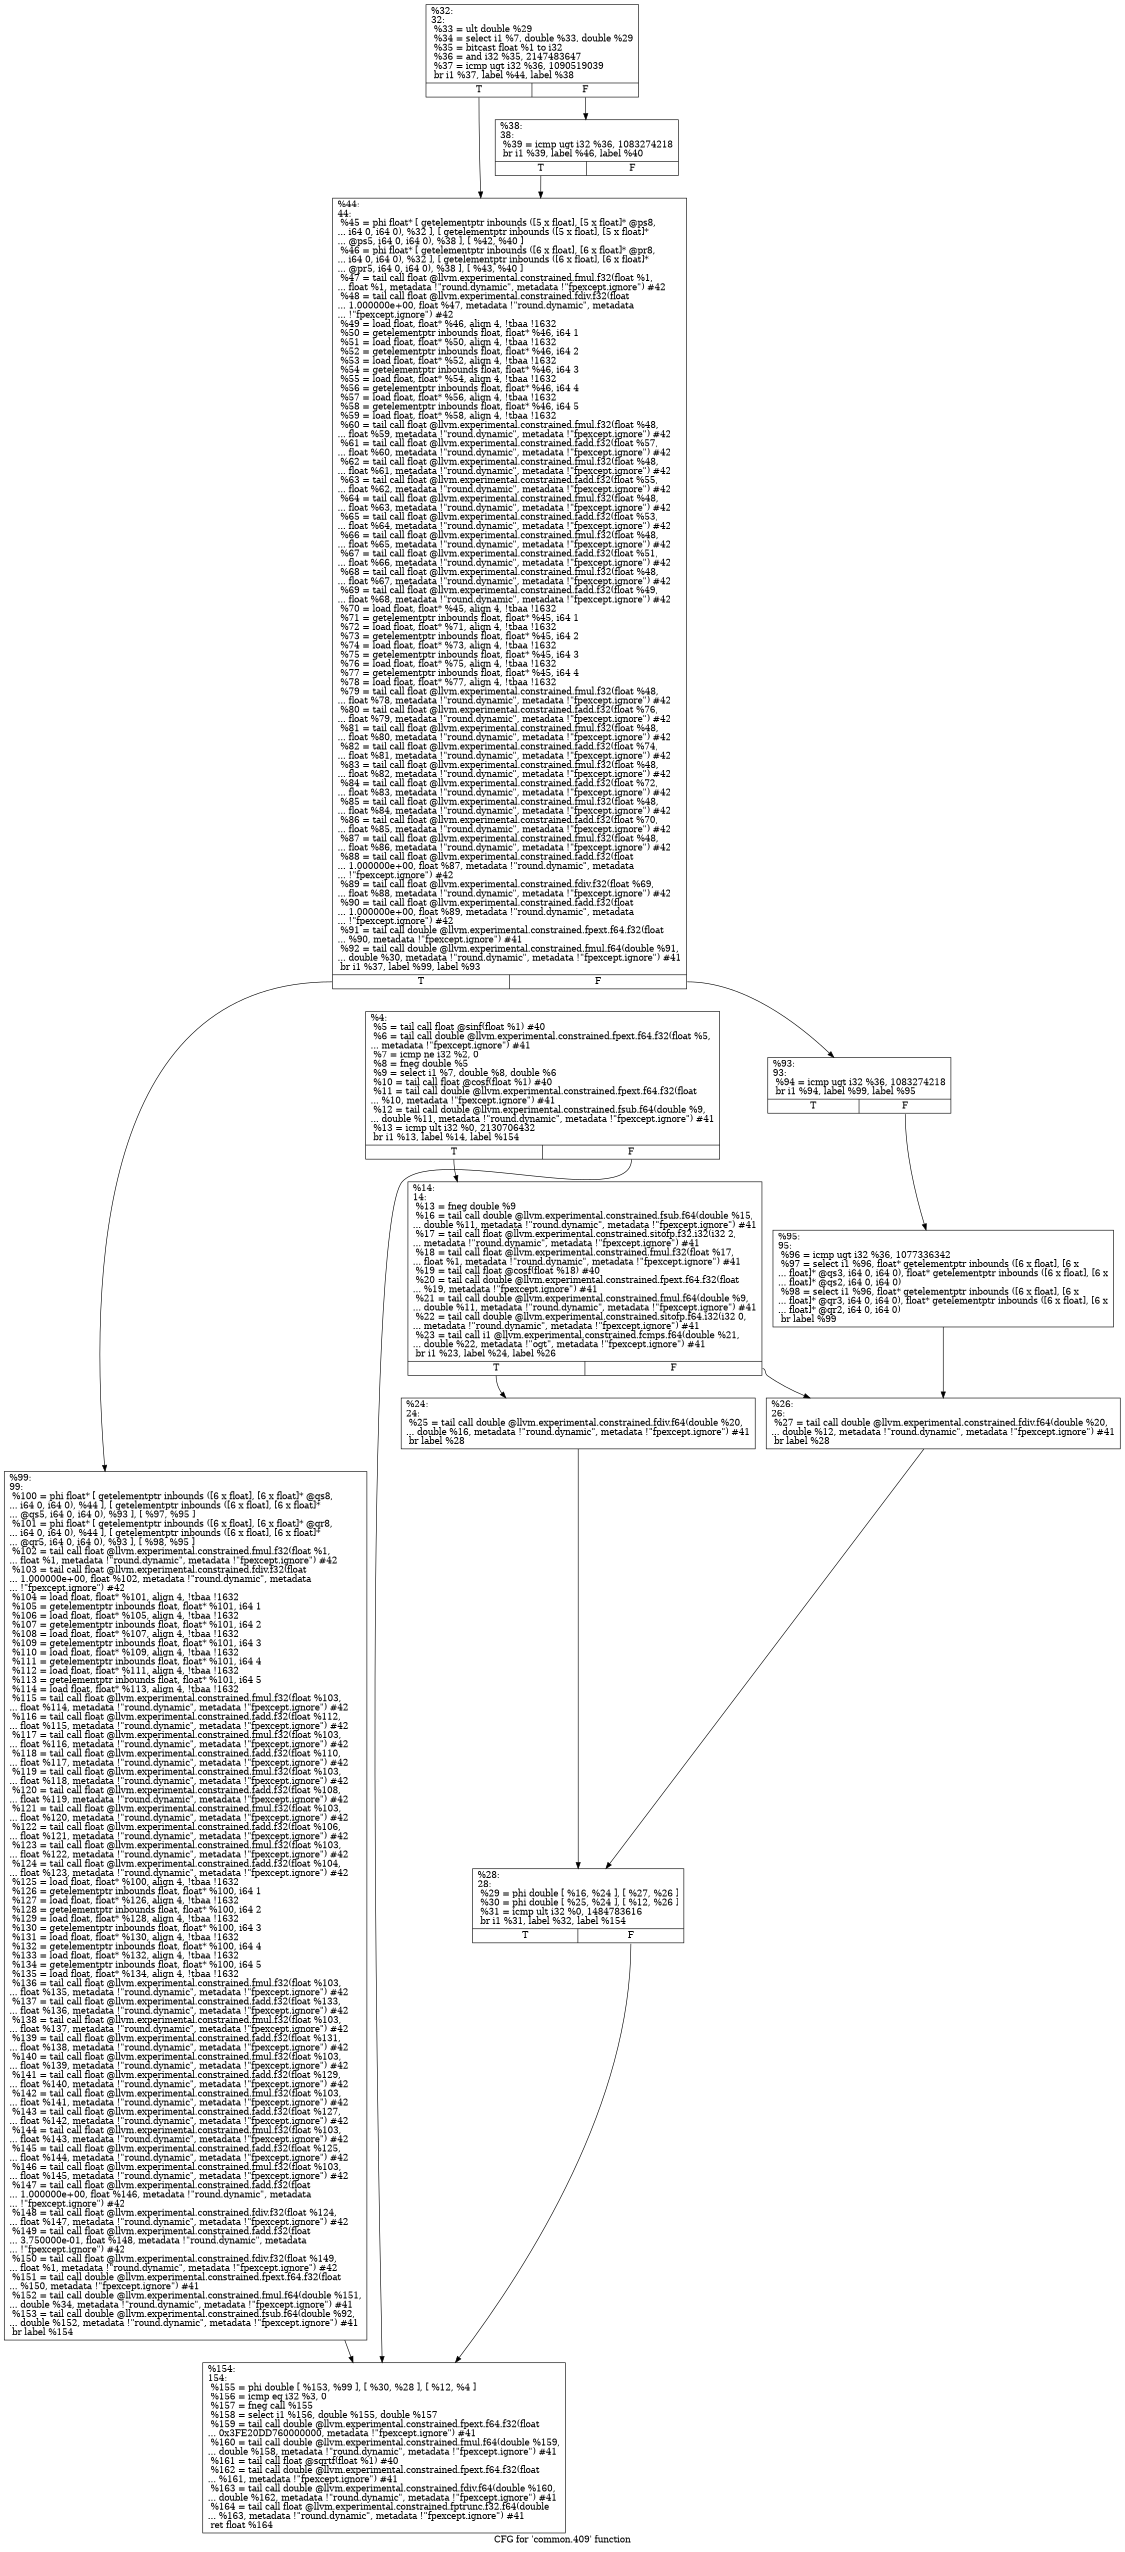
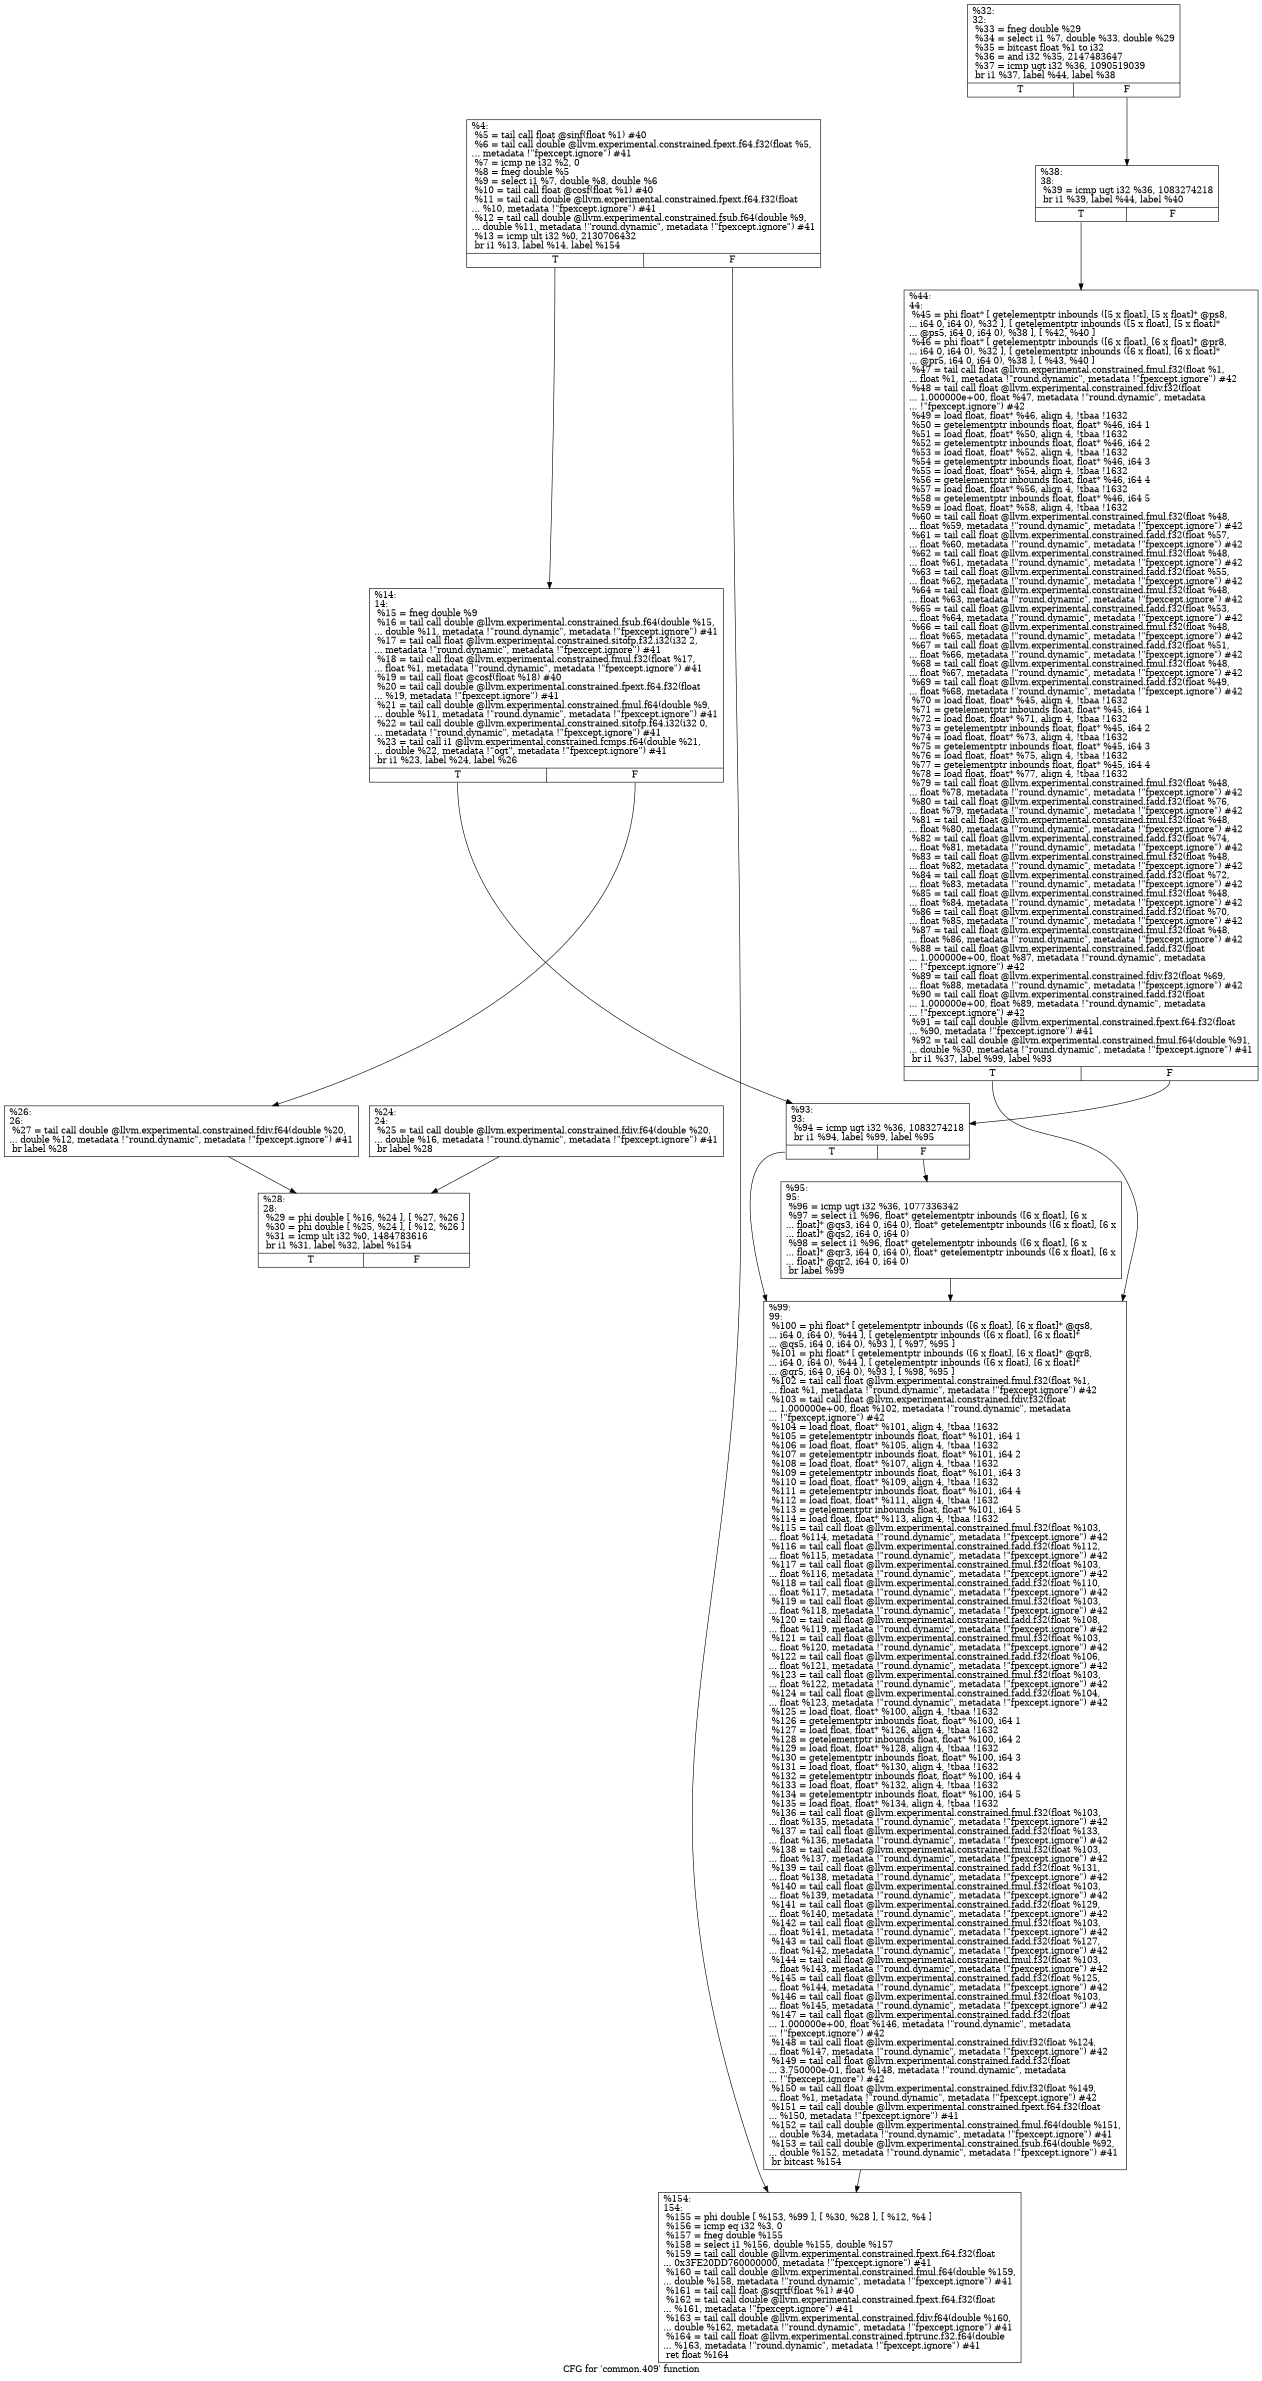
(482, 30) -> (1027, 30)
(479, 145) -> none
(572, 154) -> (1112, 200)
(465, 1207) -> (426, 614)
none -> (750, 1215)
(943, 1359) -> (951, 1287)
(498, 1385) -> (574, 987)
(577, 2163) -> none
(41, 2333) -> (805, 2162)
(260, 2406) -> (723, 2236)
